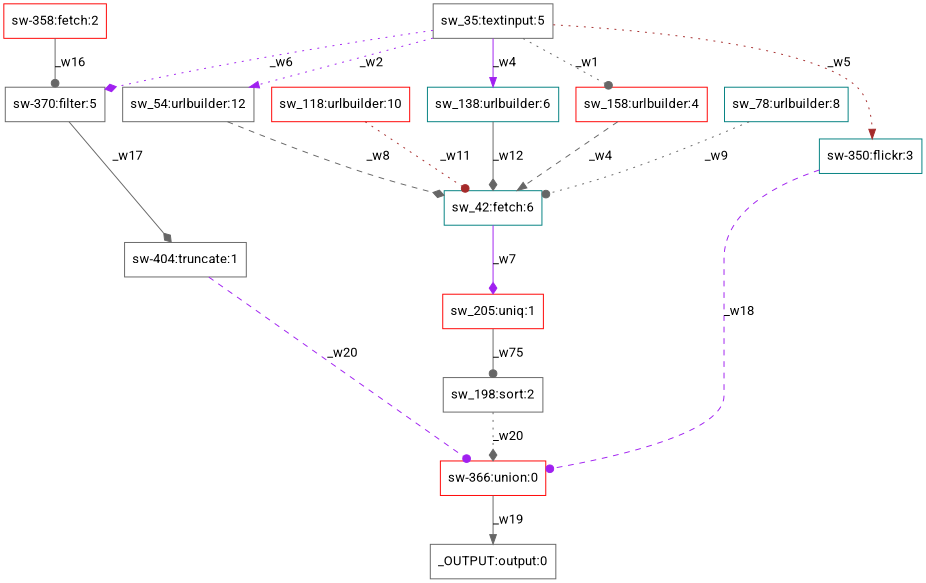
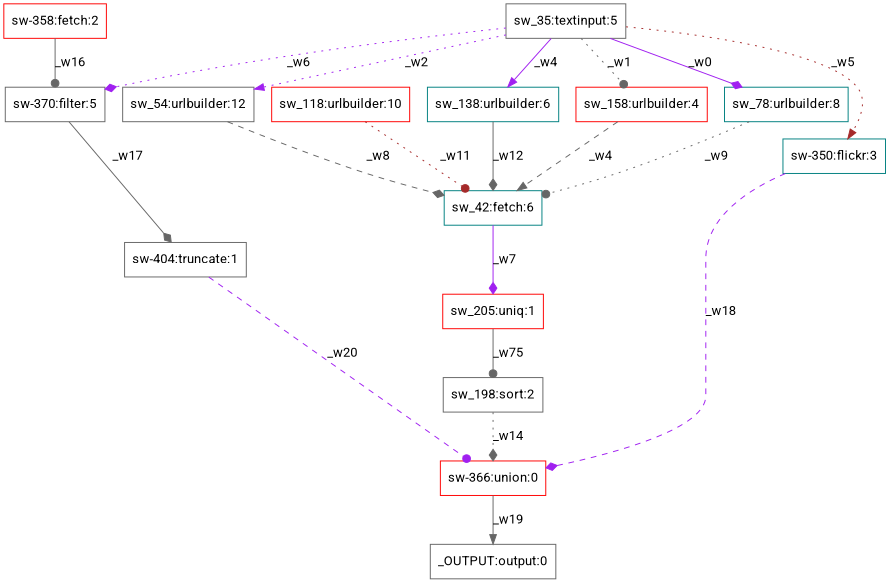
none -> (671, 61)
(724, 354) -> (706, 351)
(508, 437) -> (508, 437)
